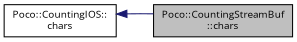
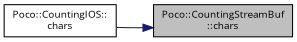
(140, 14) -> (130, 28)
